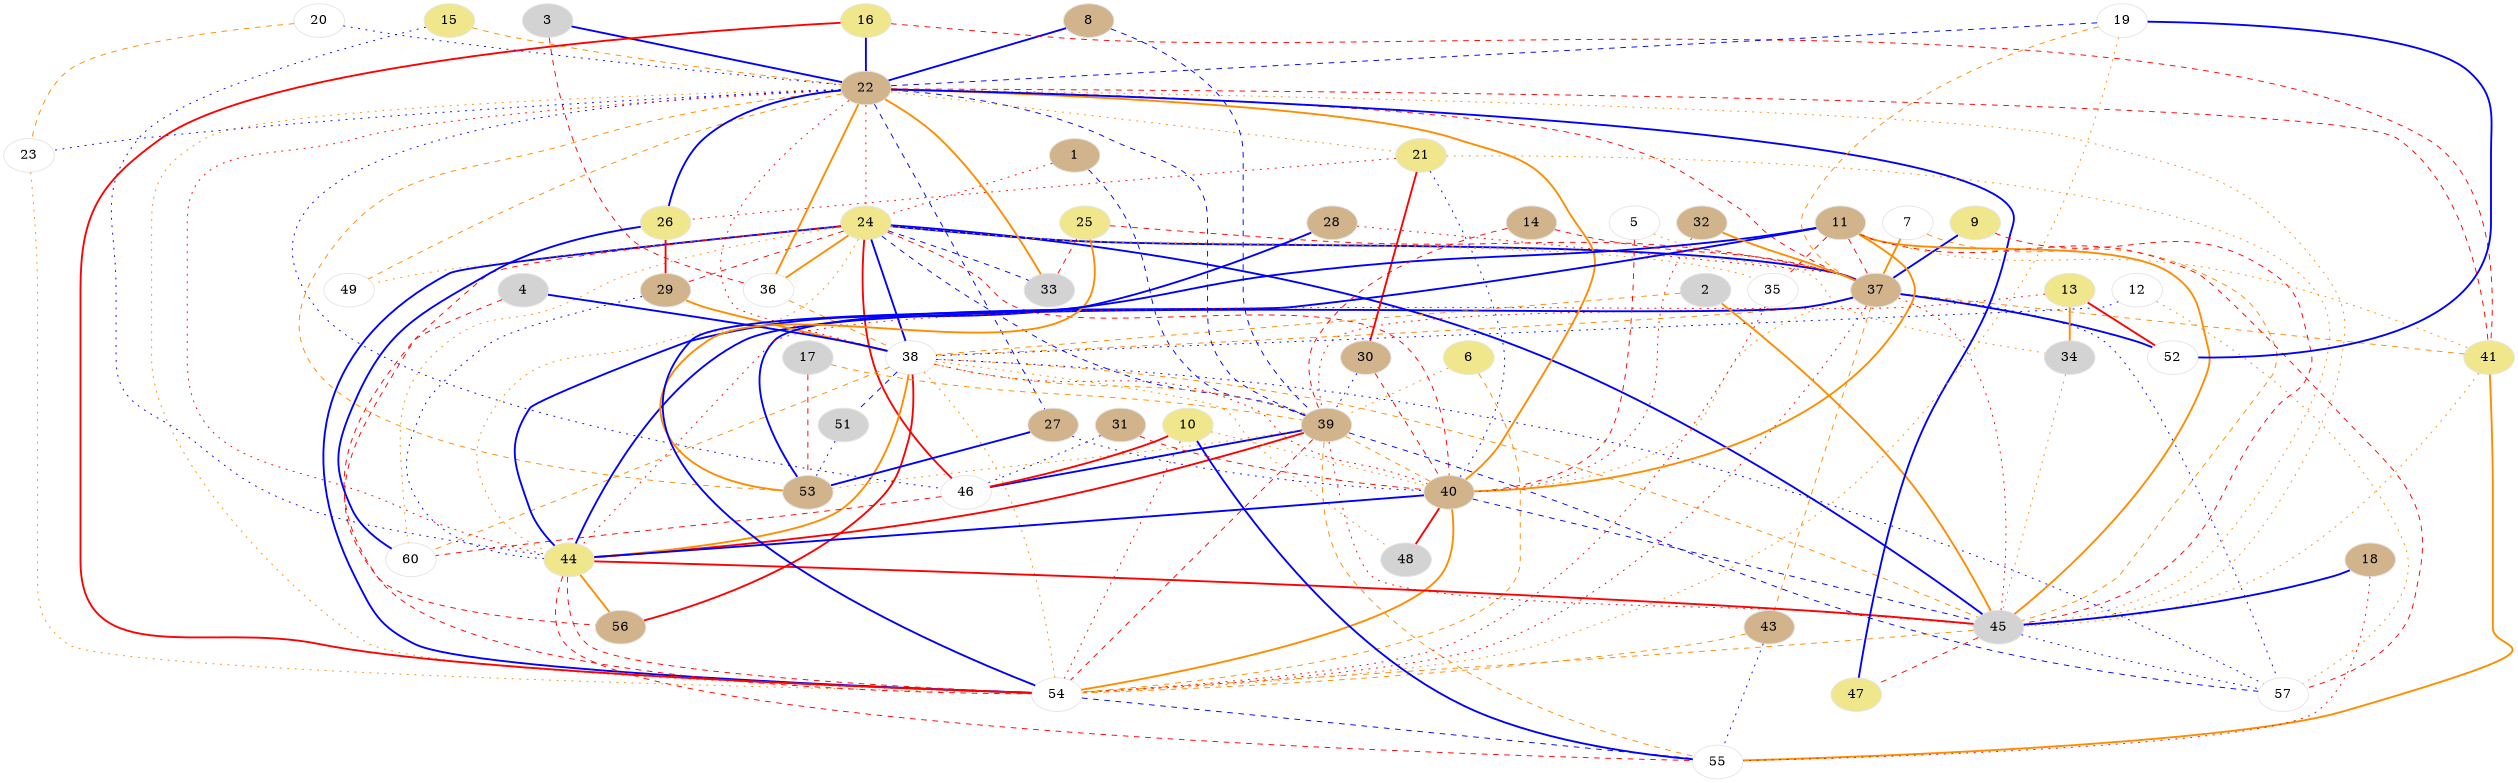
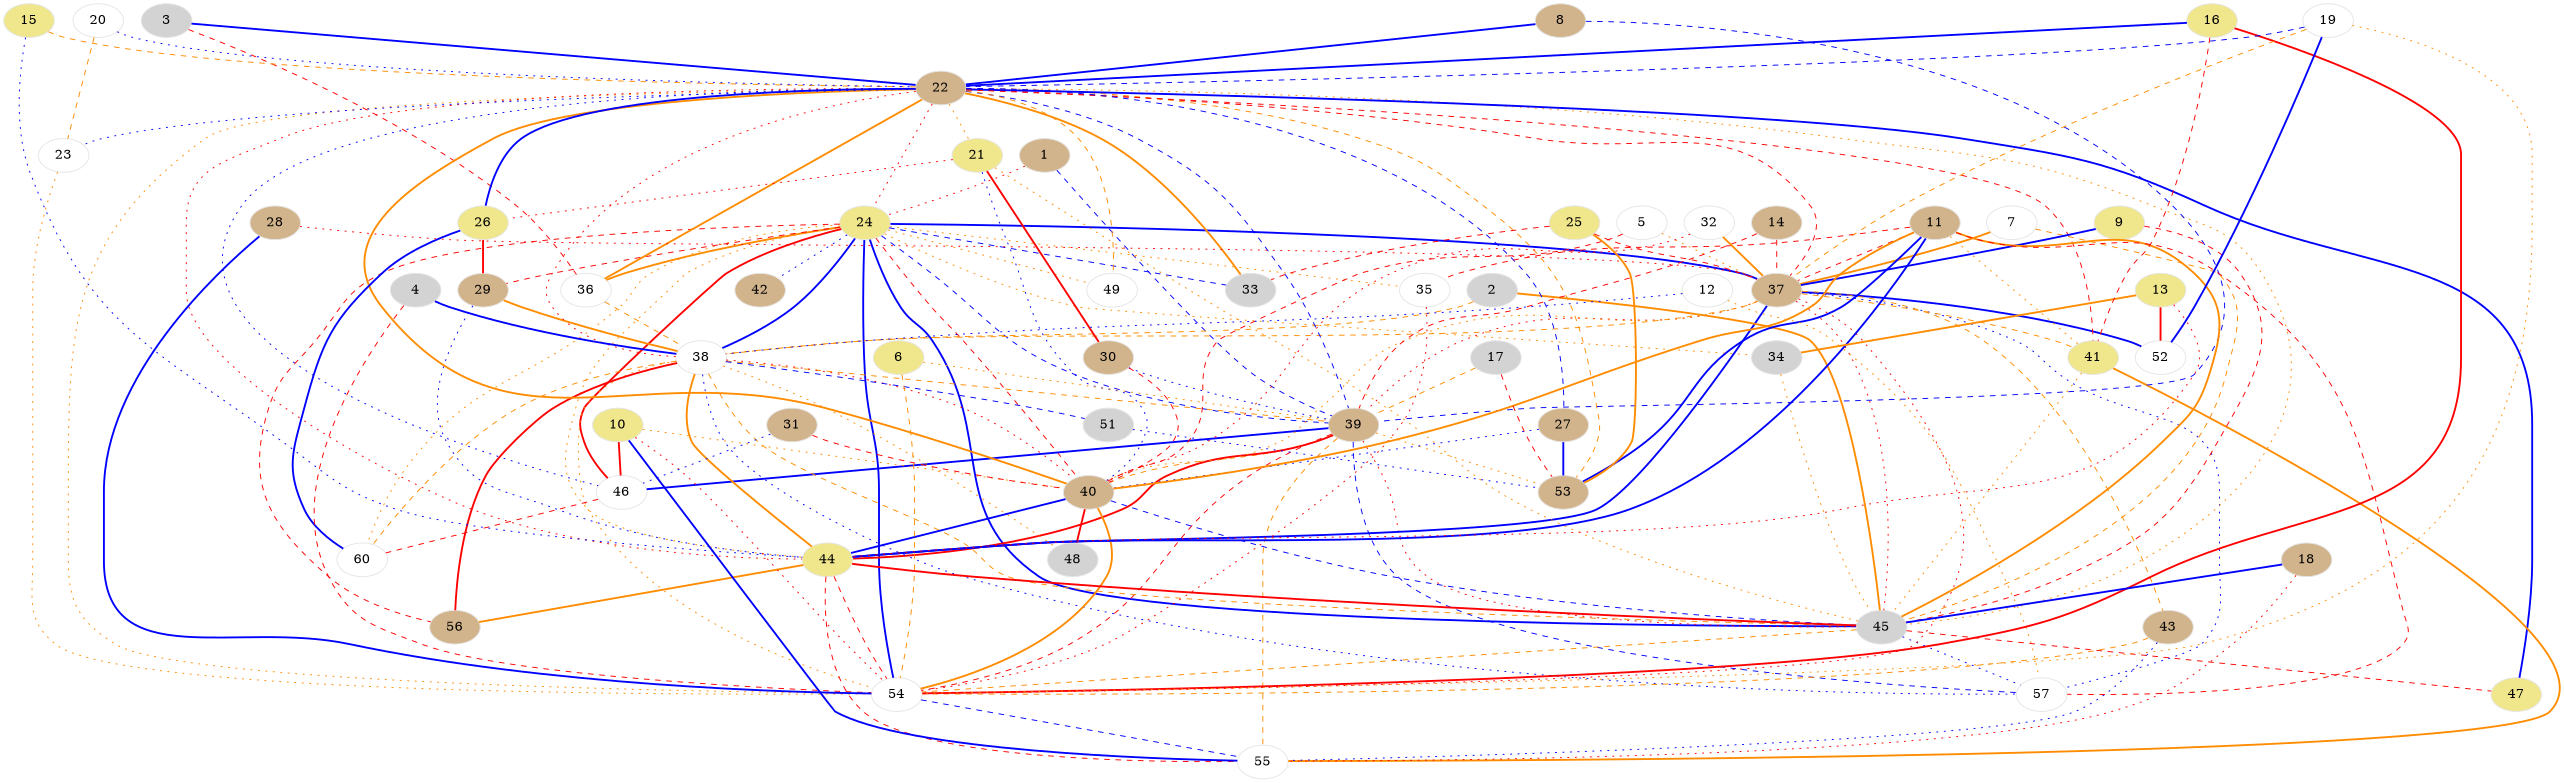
(1702, 223) -> (1709, 223)
none -> (760, 290)
